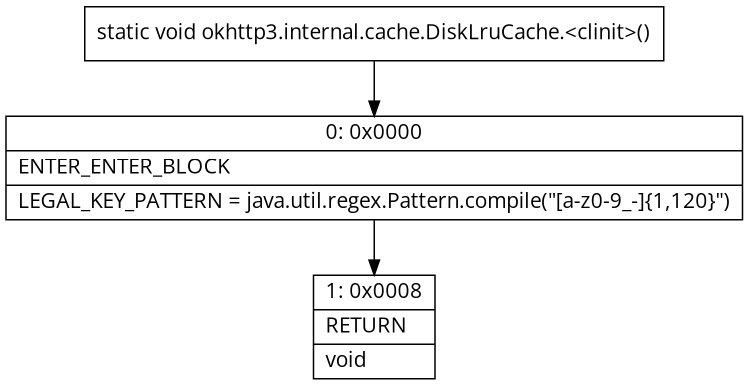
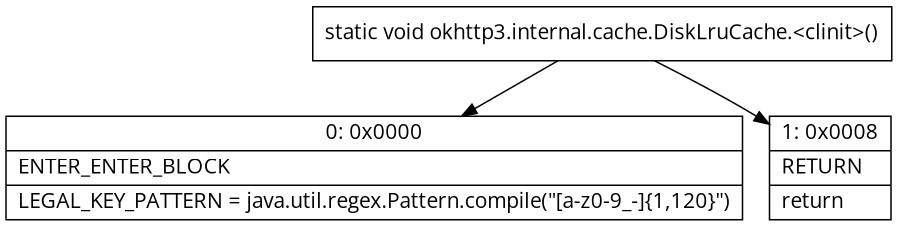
(374, 240) -> (706, 88)
(346, 361) -> (813, 202)
